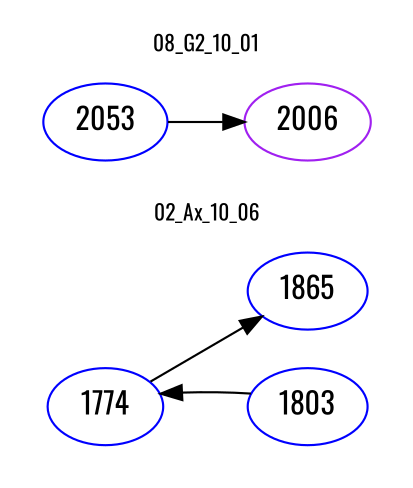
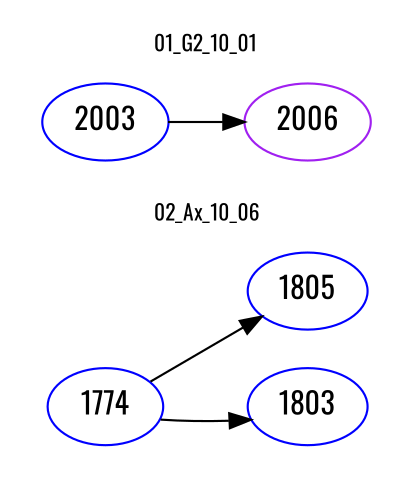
(207, 46) -> (207, 46)
(105, 122) -> (105, 122)
(308, 291) -> (308, 291)
(217, 392) -> (195, 421)
